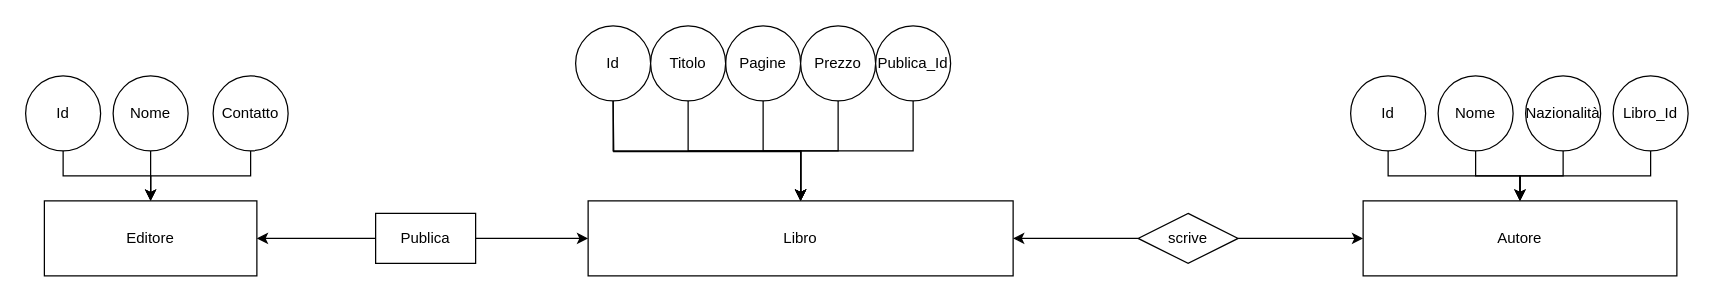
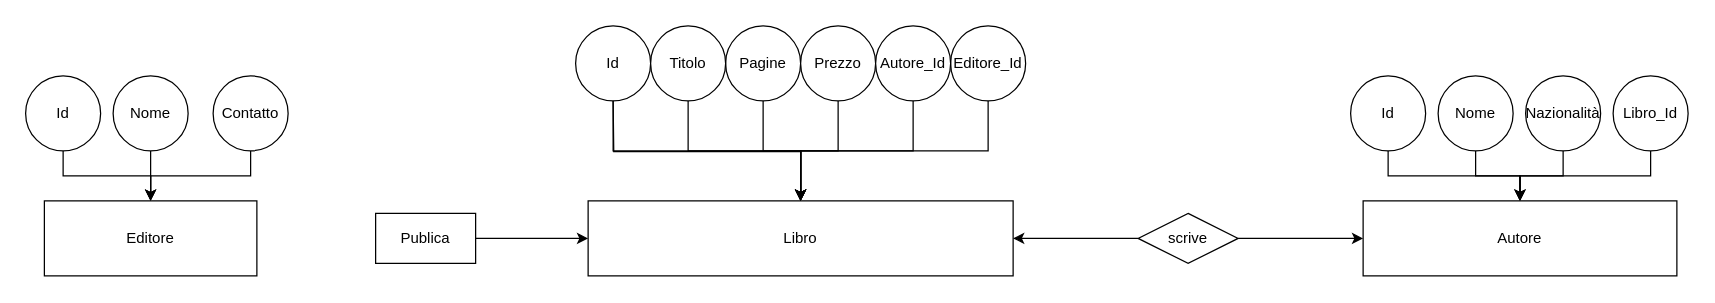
(913, 63) -> (913, 63)
none -> (988, 63)
none -> (976, 151)
(320, 238) -> none
